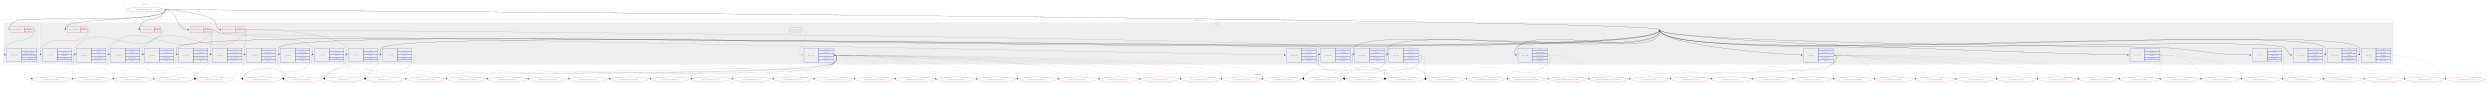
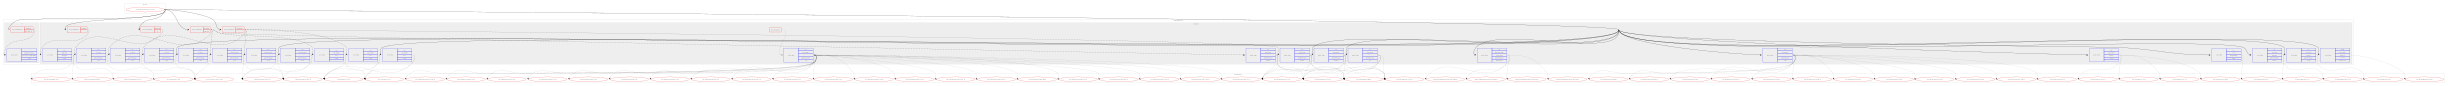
(1282, 79) -> none
